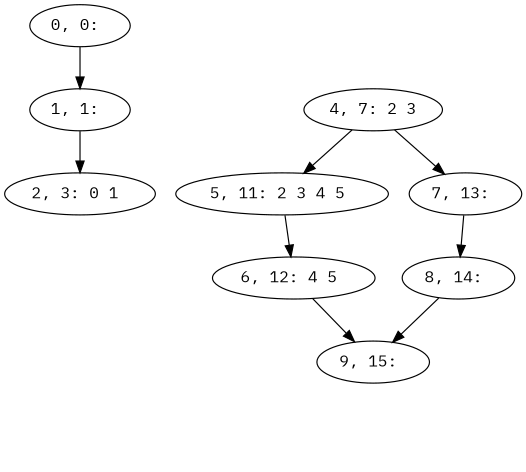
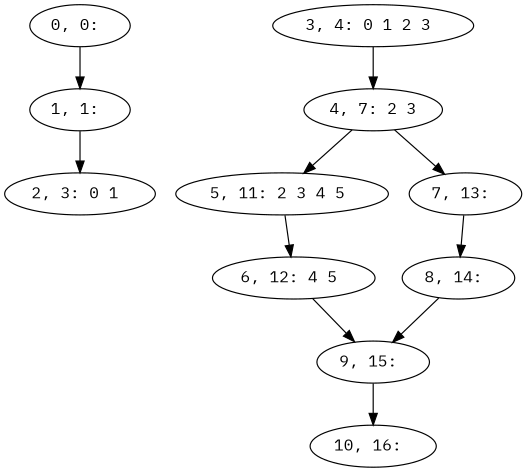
none -> (373, 26)
none -> (373, 446)
